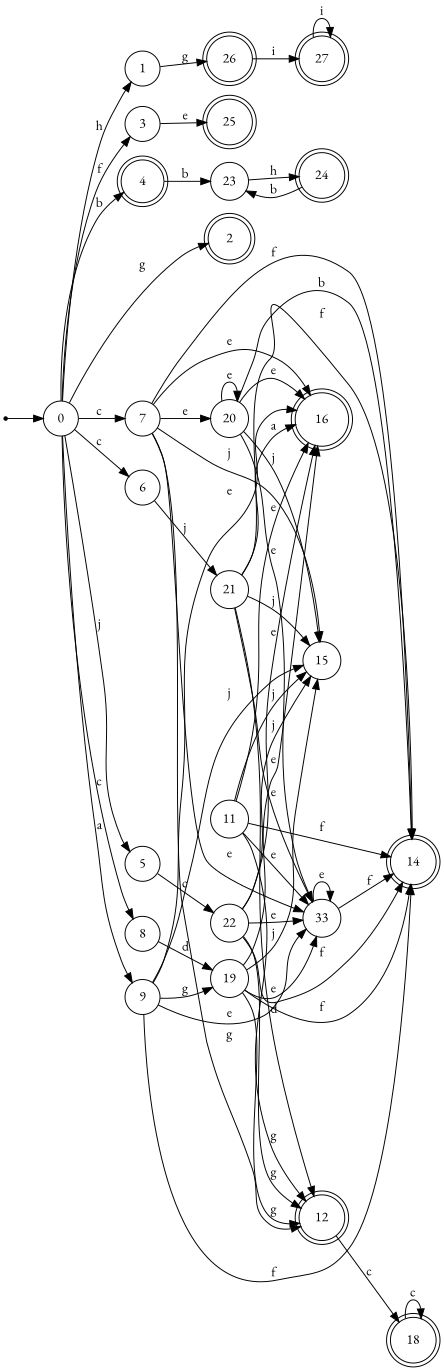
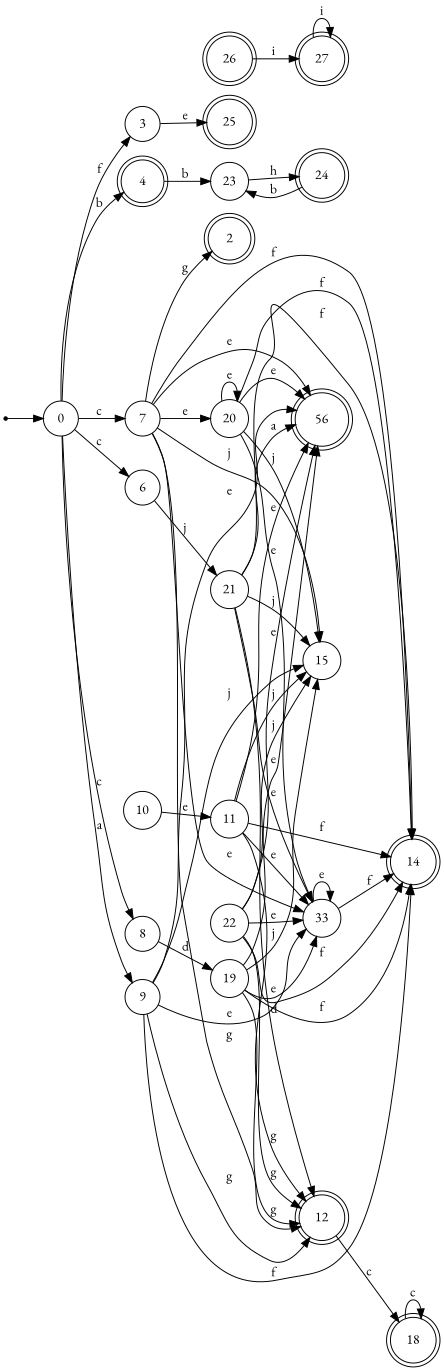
(143, 69) -> none
(322, 283) -> (322, 283)
(124, 315) -> (164, 324)
(322, 420) -> (322, 420)
none -> (143, 810)
(143, 864) -> none
(182, 997) -> (198, 1167)
